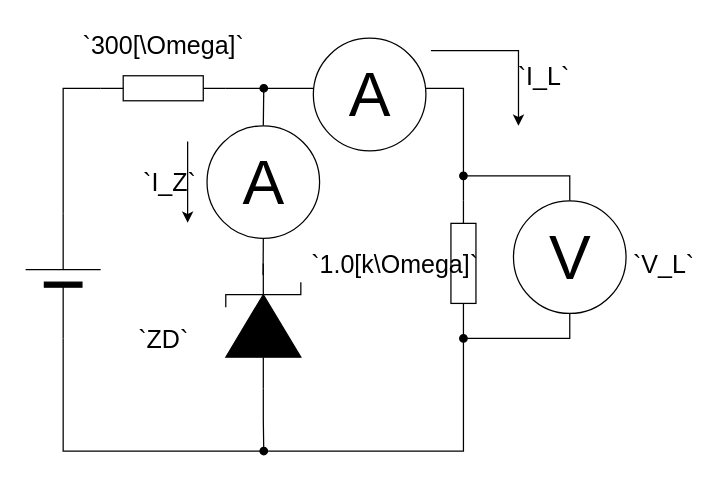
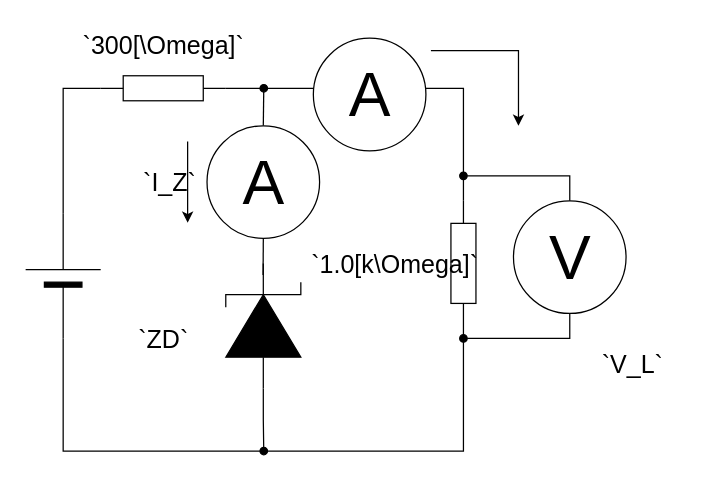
(543, 76) -> none
(663, 263) -> (632, 363)
